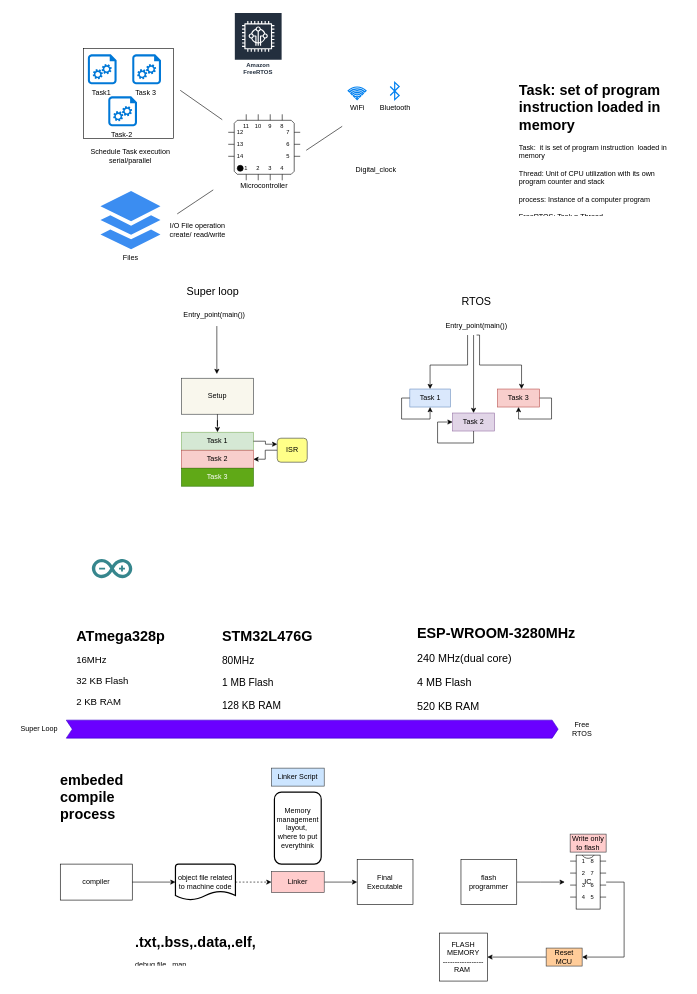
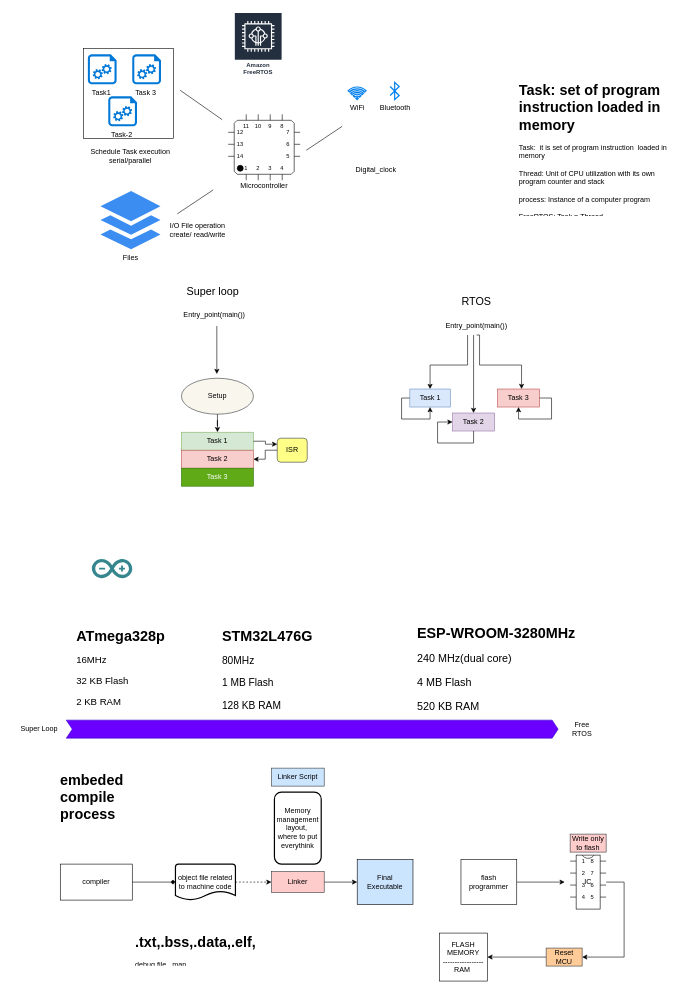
(218, 396) -> (218, 396)
(170, 882) -> (169, 882)
(385, 882) -> (385, 882)
